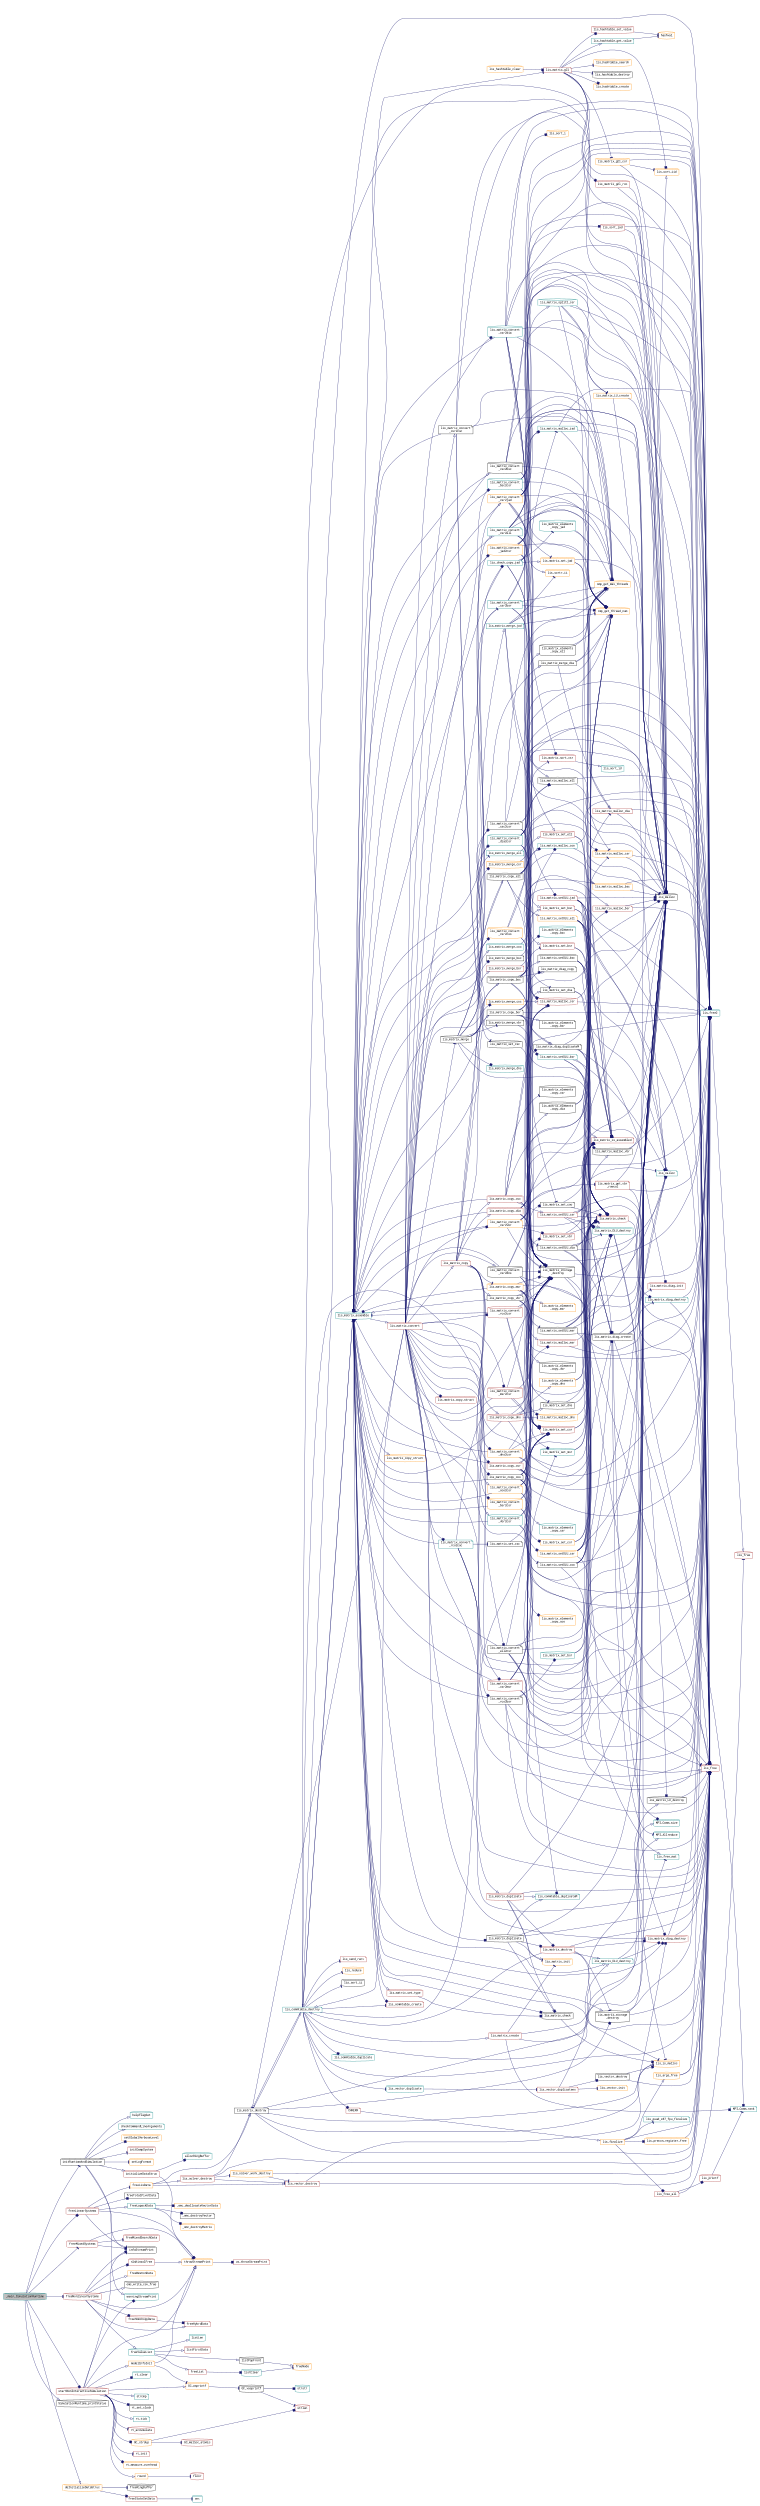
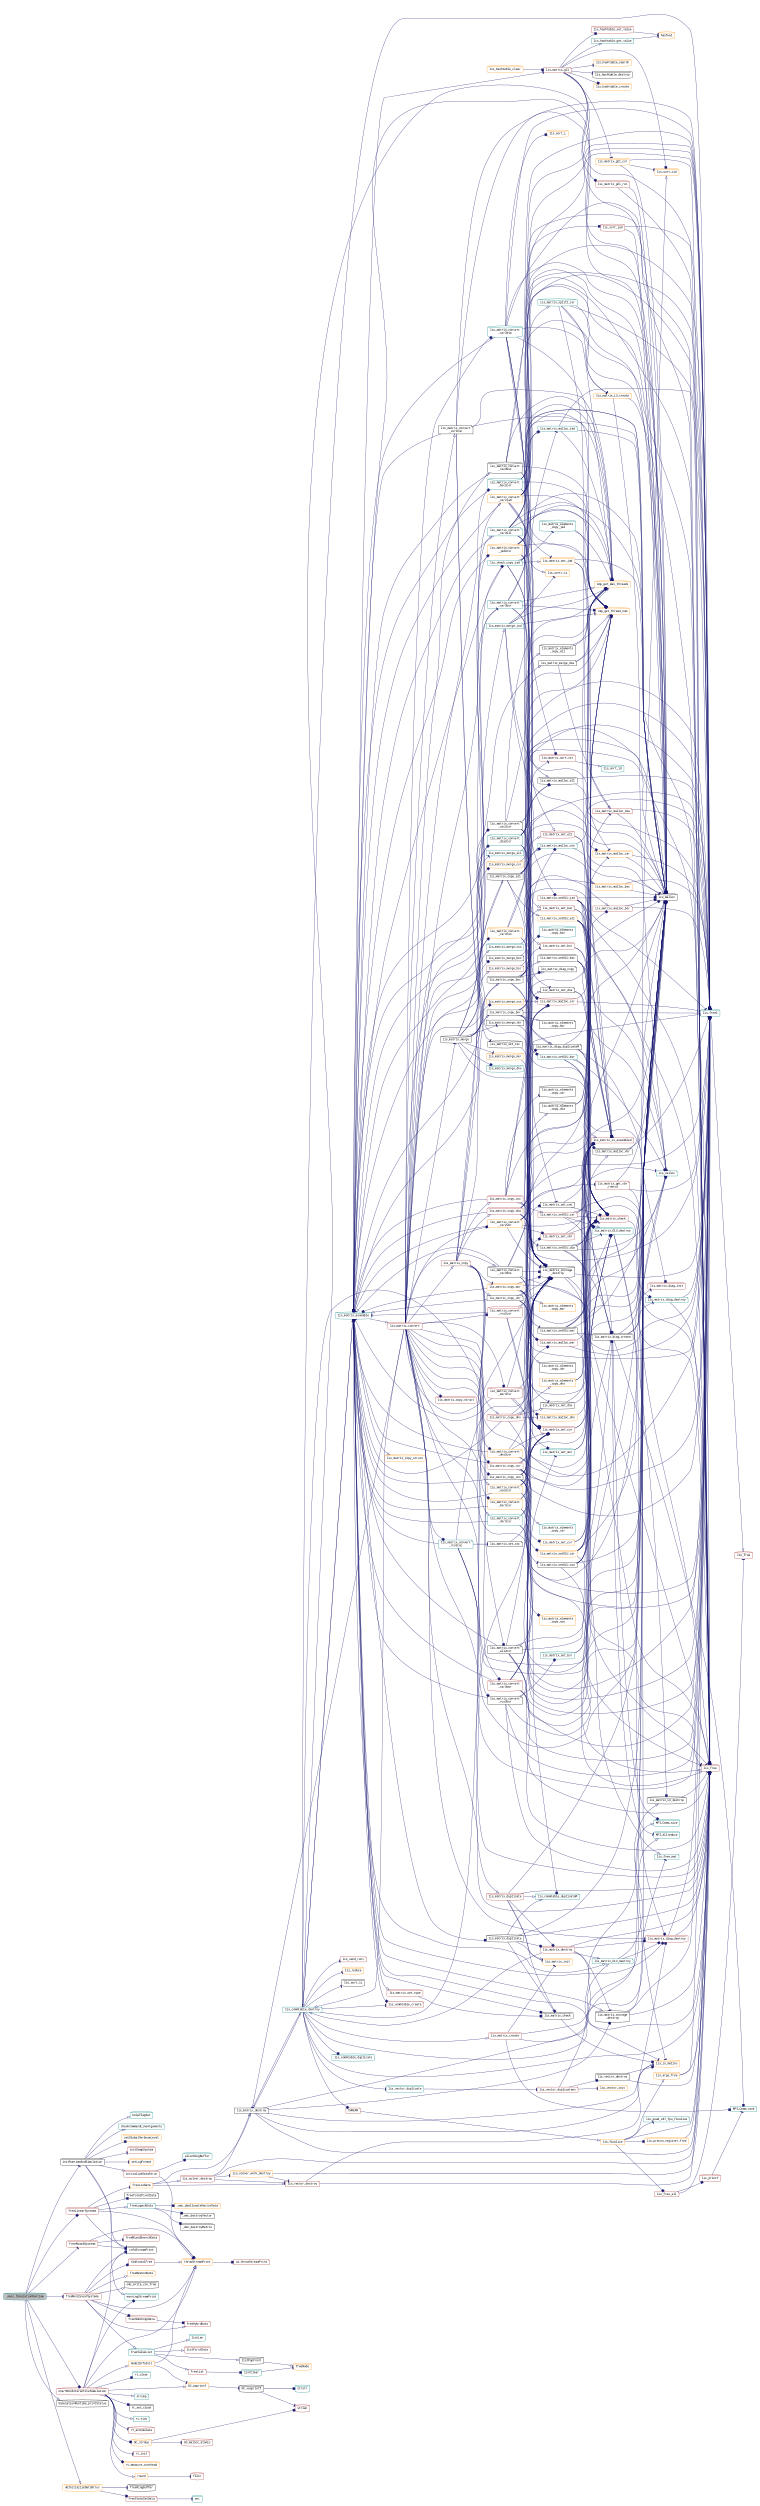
none -> (505, 1057)
(197, 2227) -> (197, 2227)
